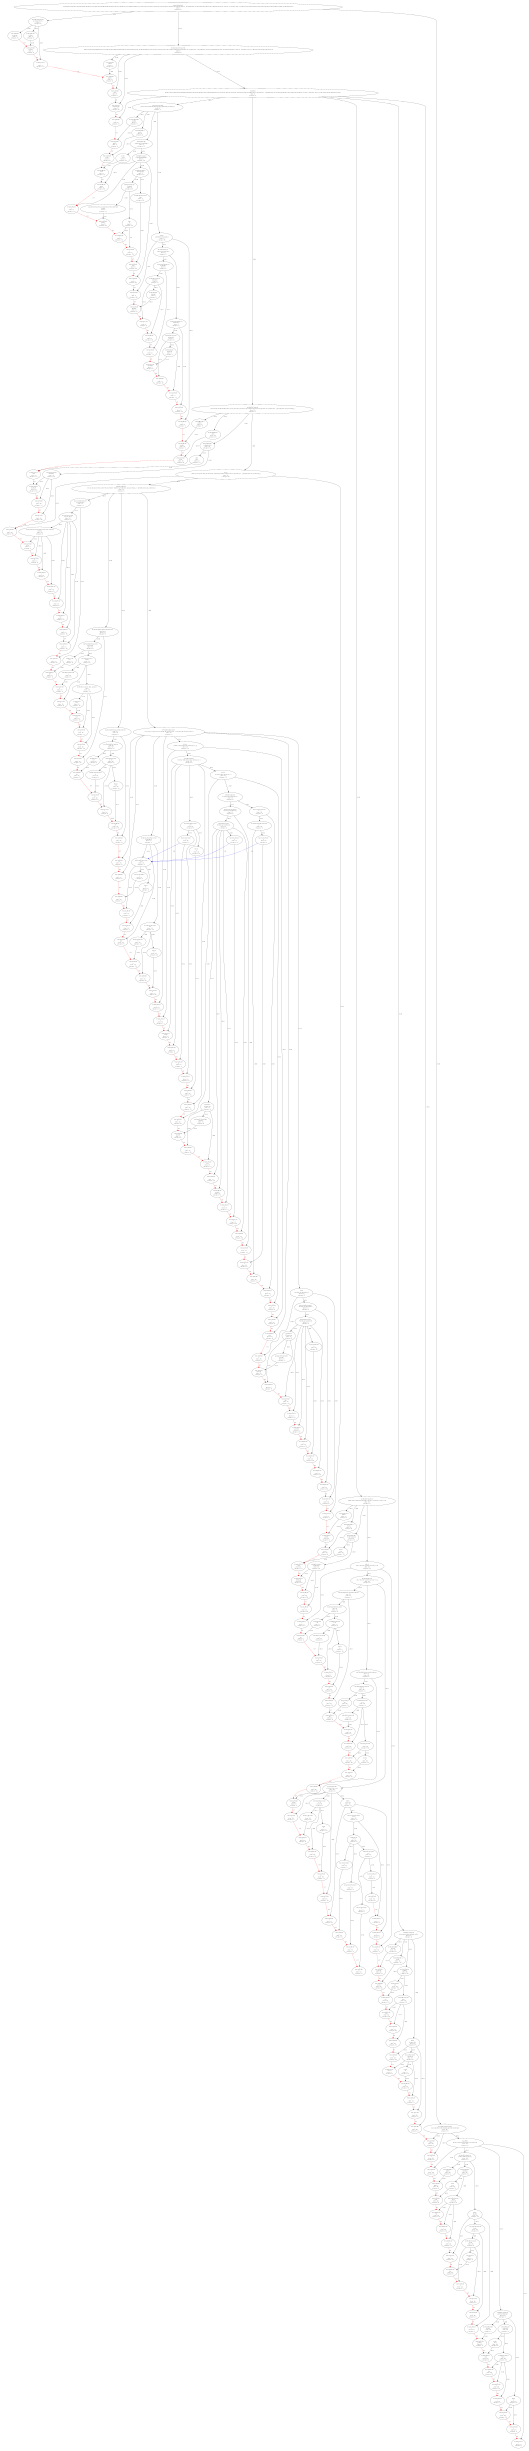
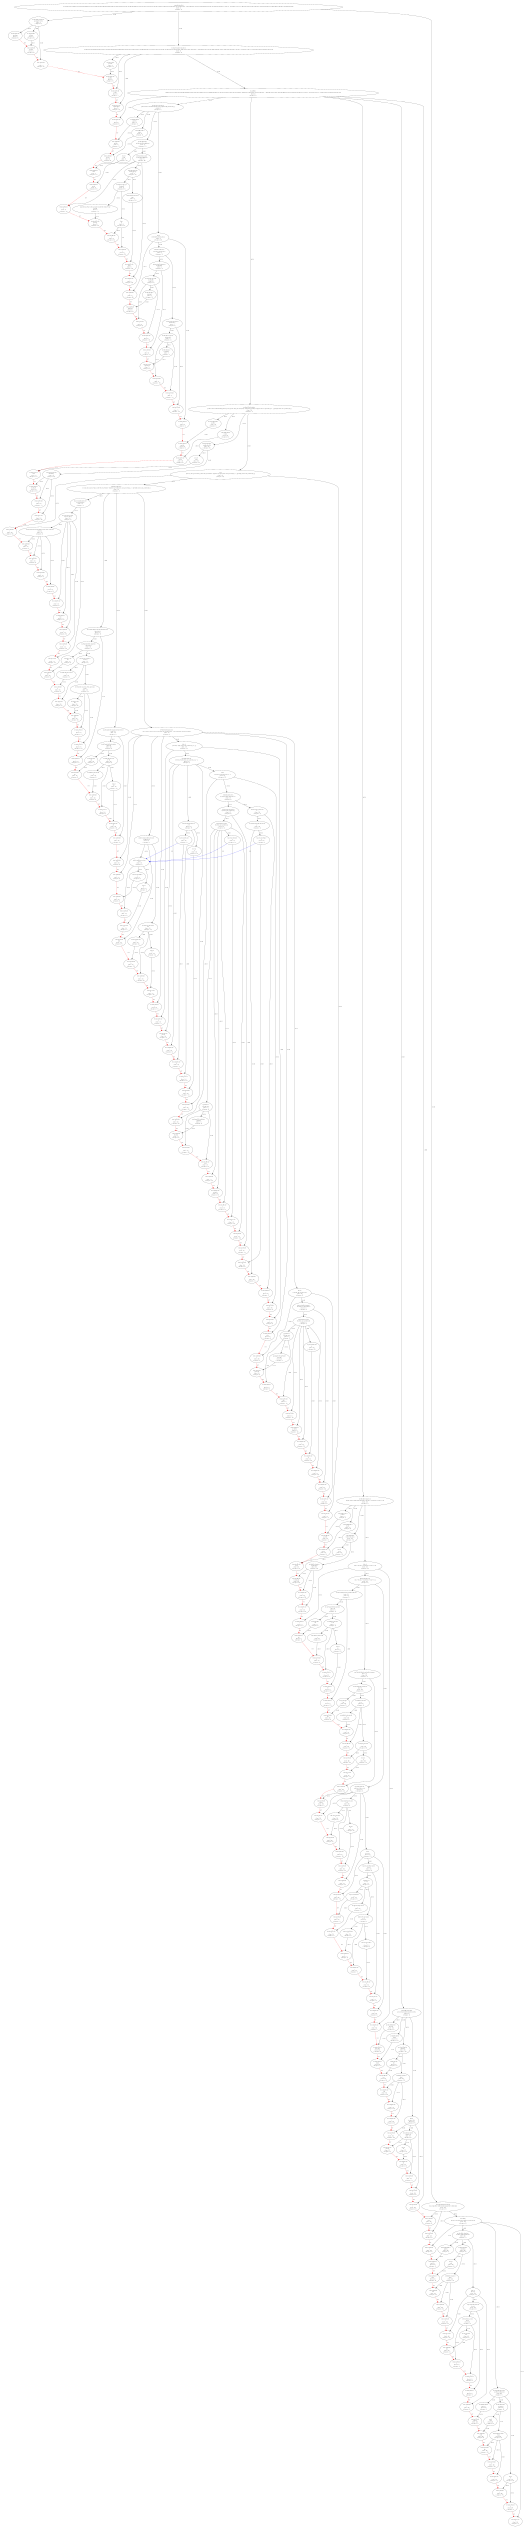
none -> (354, 1970)
